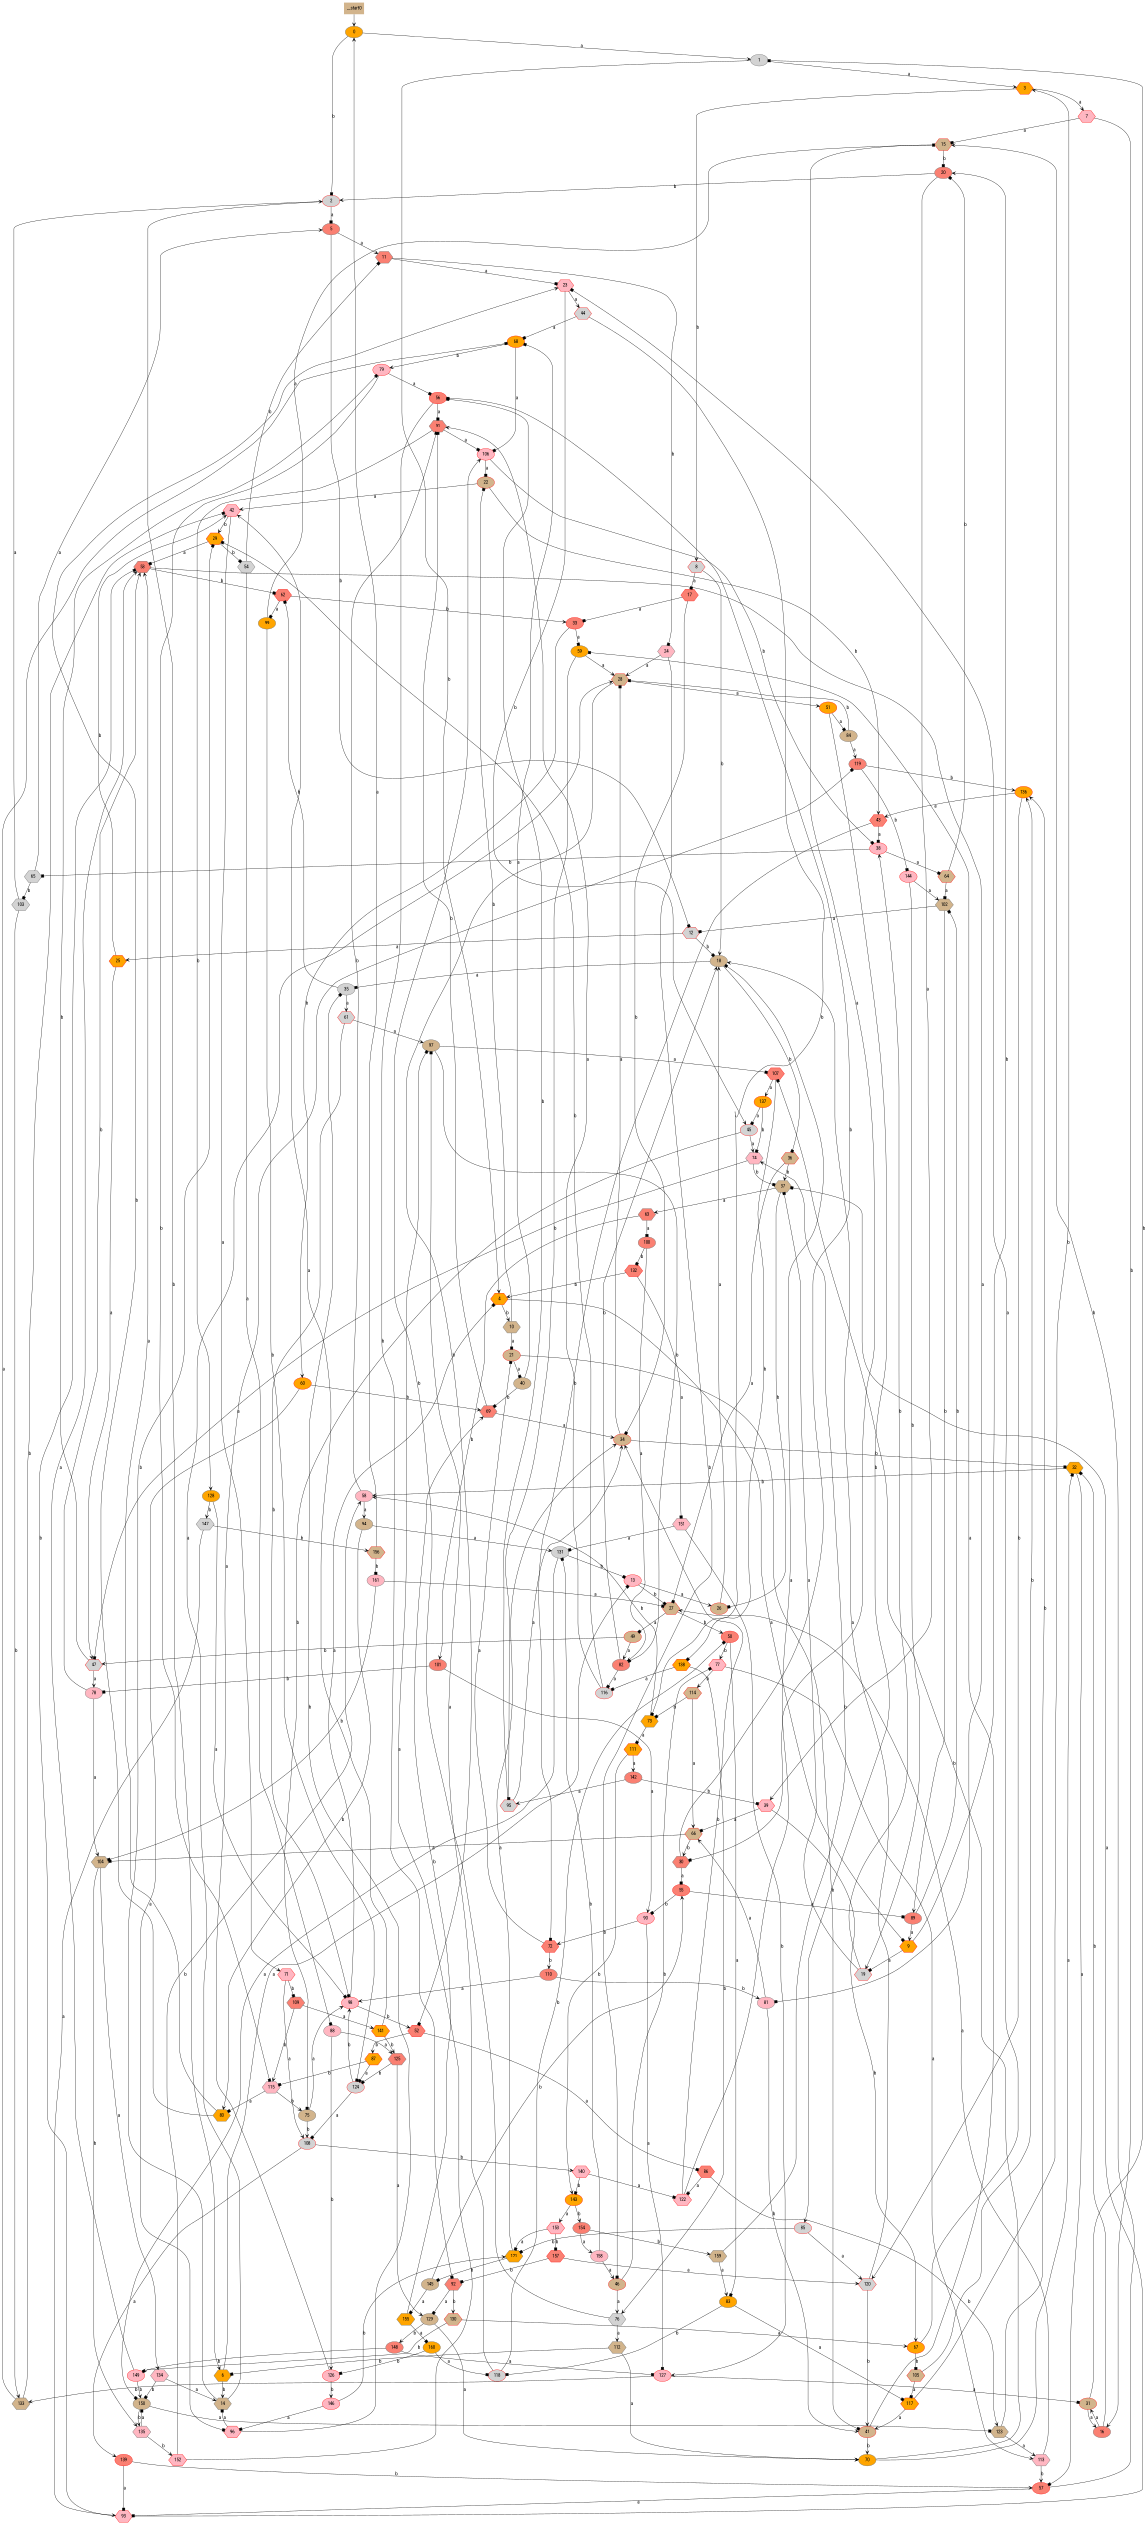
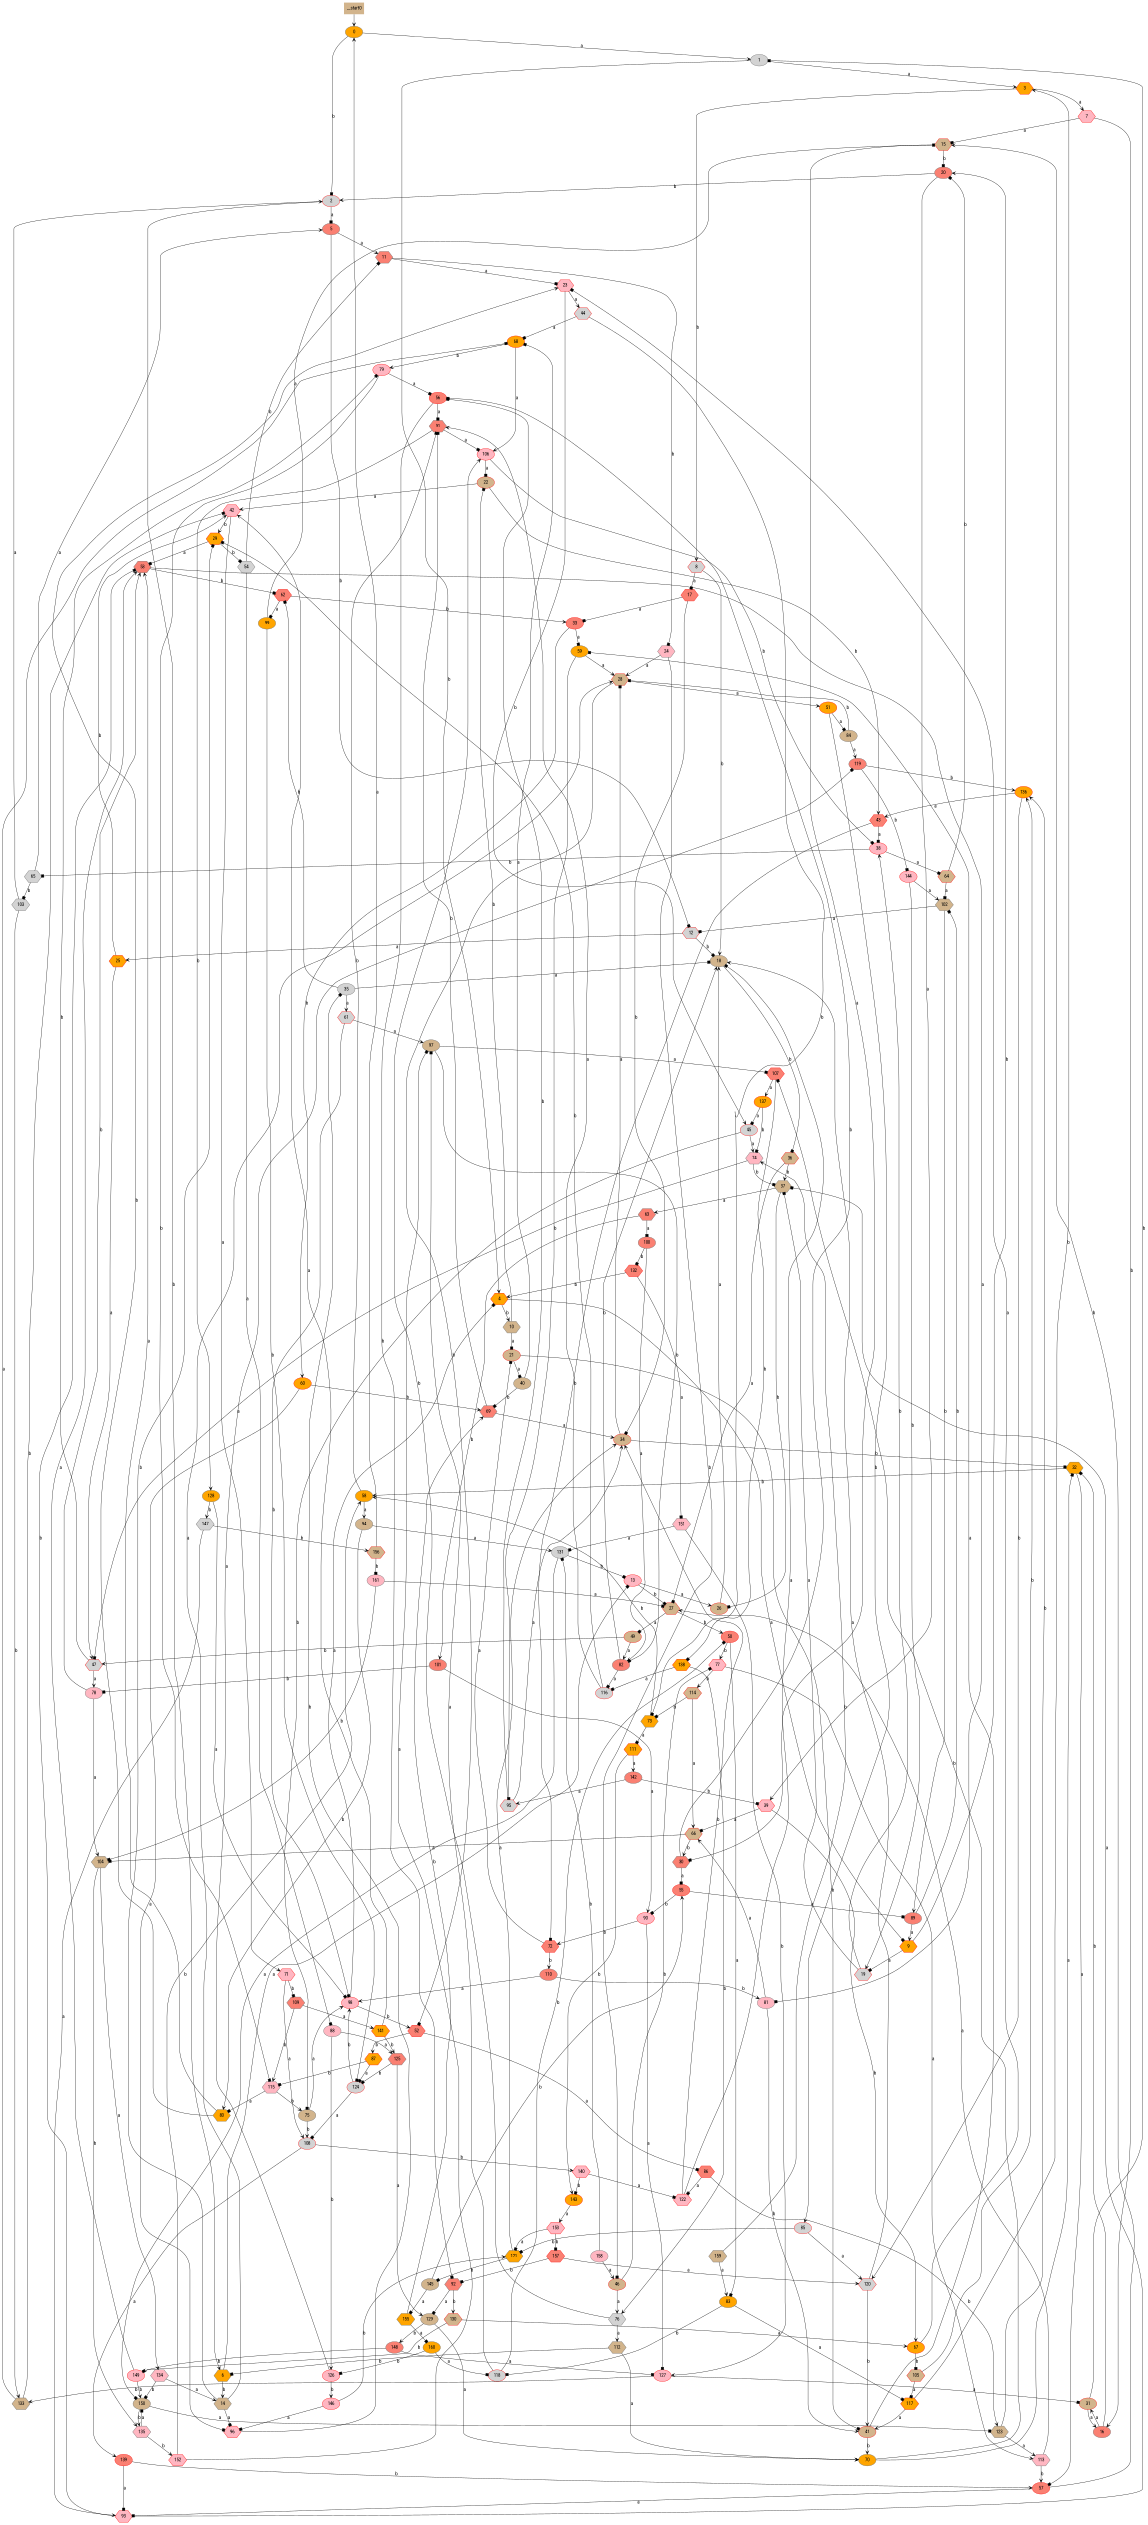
(516, 403) -> (516, 403)
(534, 969) -> (531, 975)
(364, 1496) -> (364, 1496)
(582, 2228) -> none
(223, 2418) -> (227, 2416)
